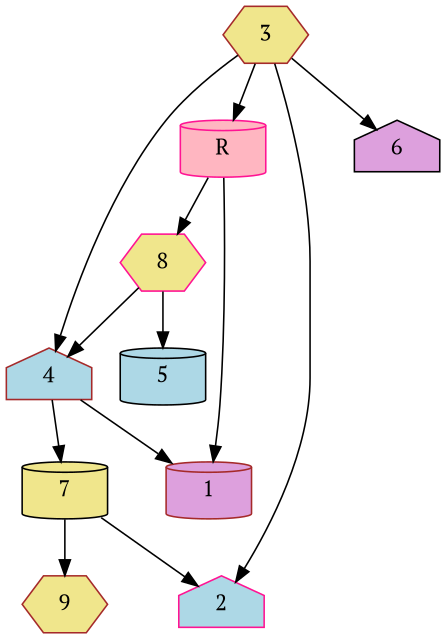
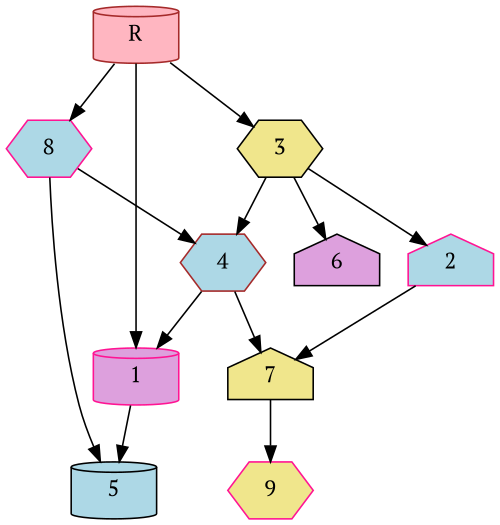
(266, 35) -> (280, 149)
(247, 84) -> (205, 90)
(223, 149) -> (136, 35)
(163, 263) -> (49, 149)
(49, 377) -> (223, 263)
none -> (127, 426)
(65, 490) -> (271, 377)
(209, 490) -> (136, 377)
(143, 547) -> (362, 318)
(65, 604) -> (271, 490)
